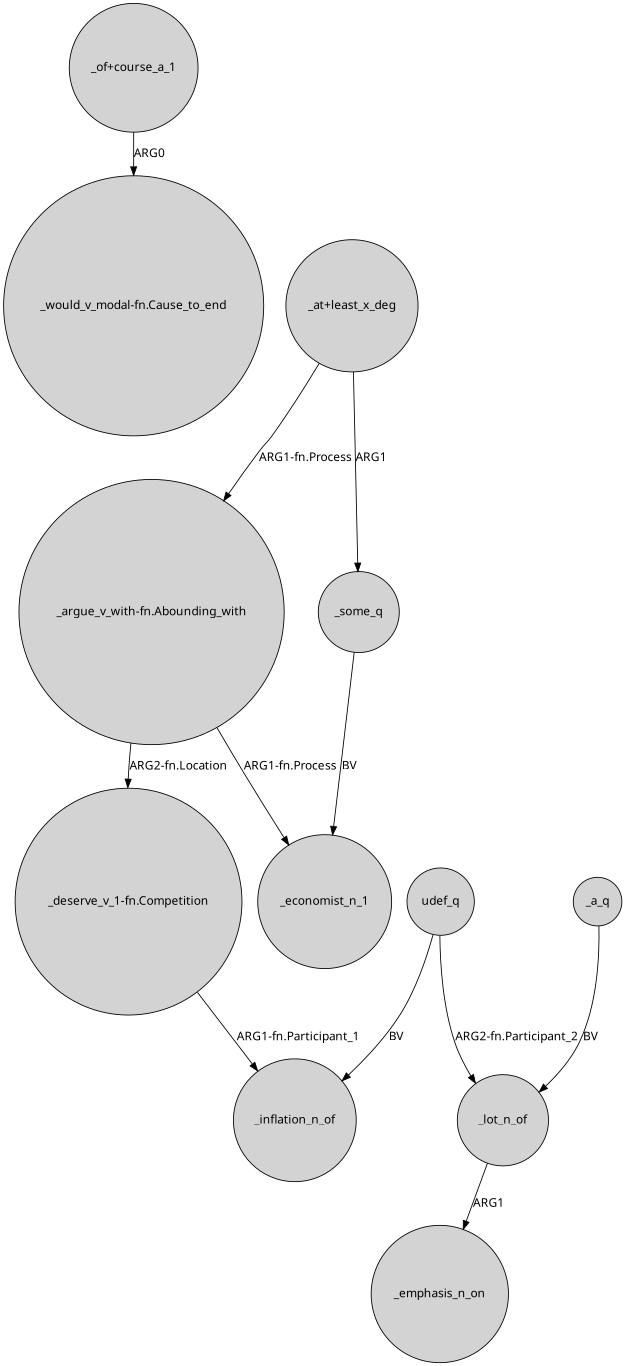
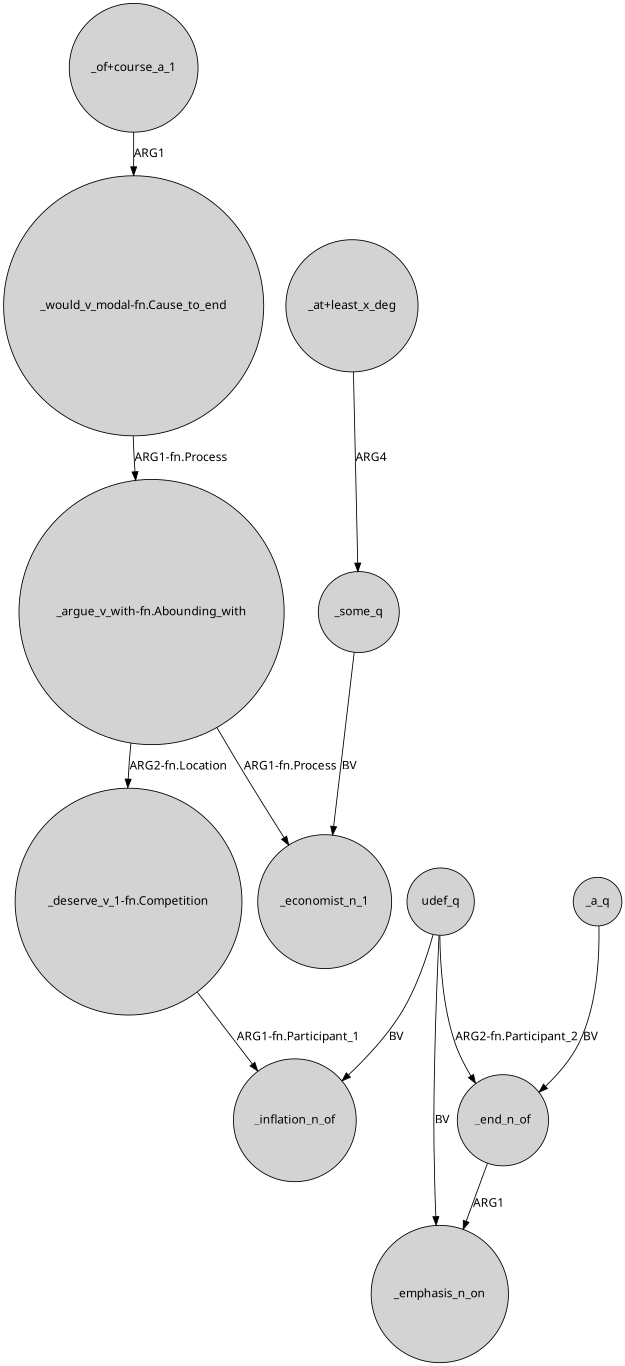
(149, 154) -> (149, 154)
(276, 430) -> (134, 454)
(371, 458) -> (371, 458)
none -> (434, 1076)
(503, 1120) -> (503, 1120)
